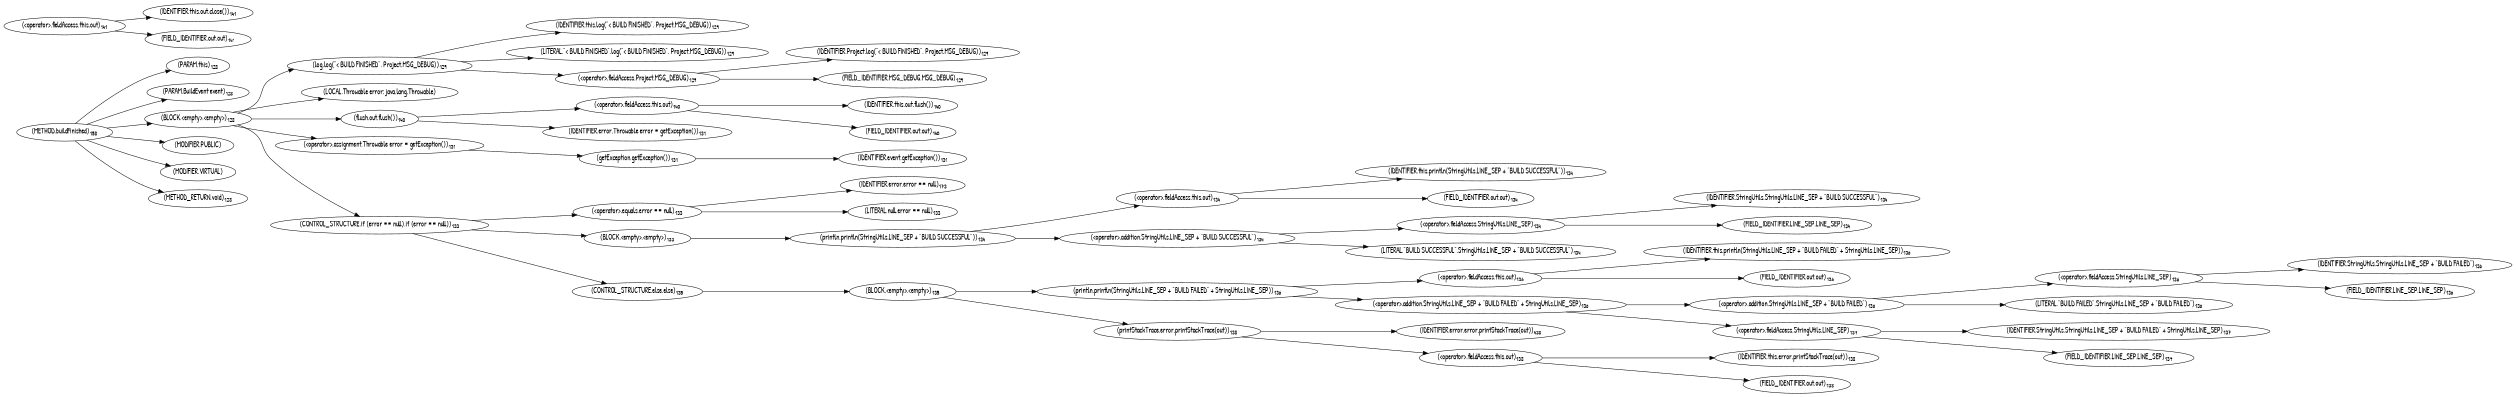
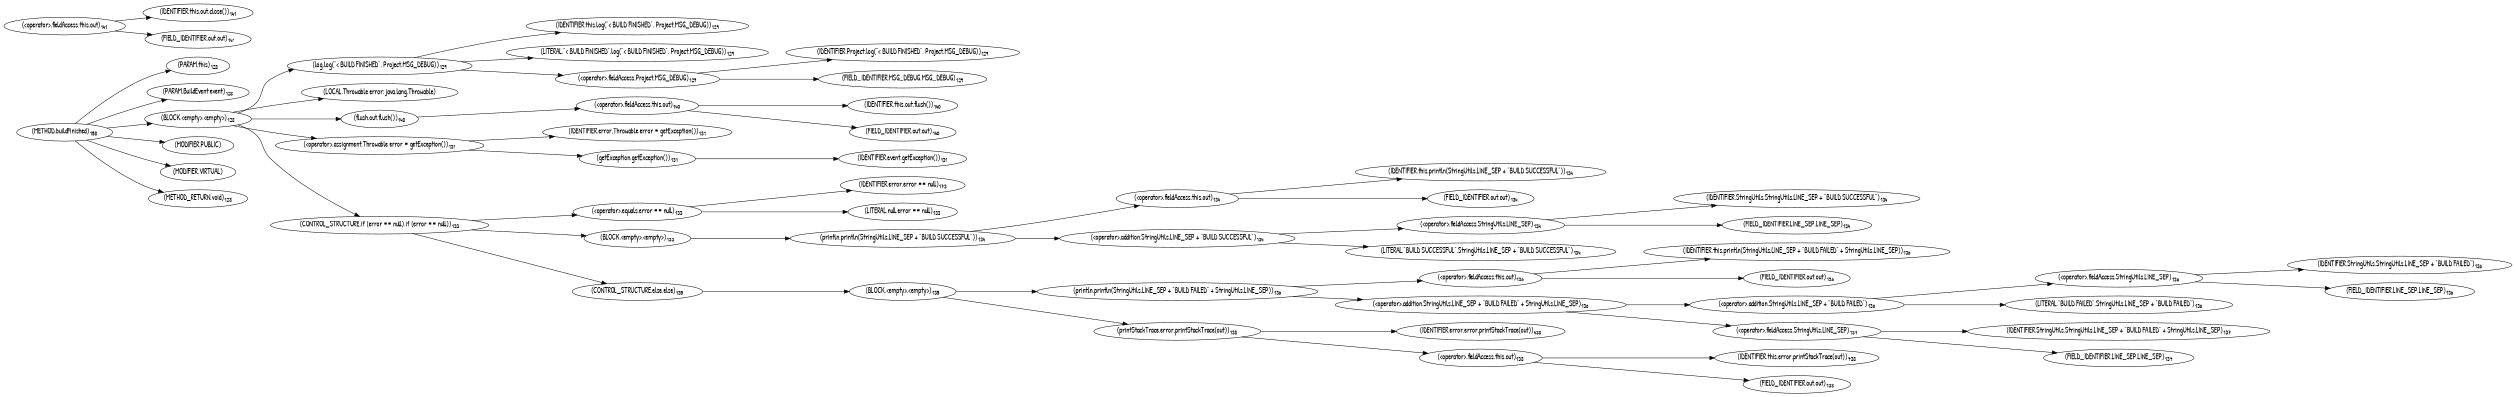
(483, 124) -> (509, 139)
(1852, 357) -> (1852, 357)
